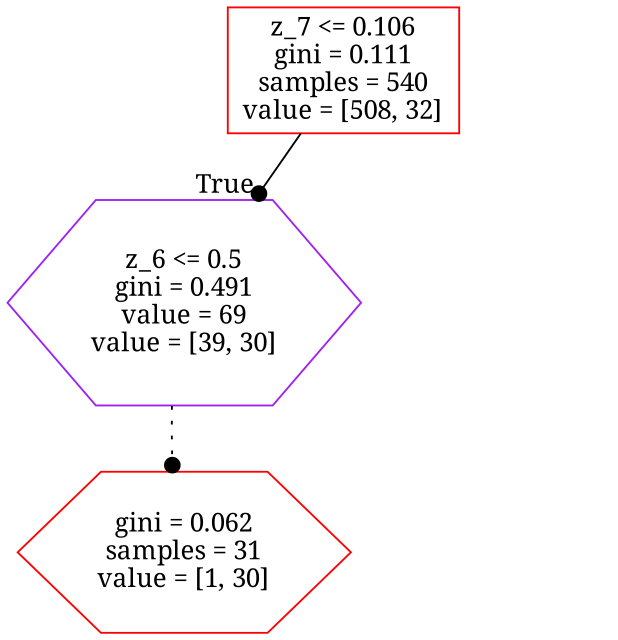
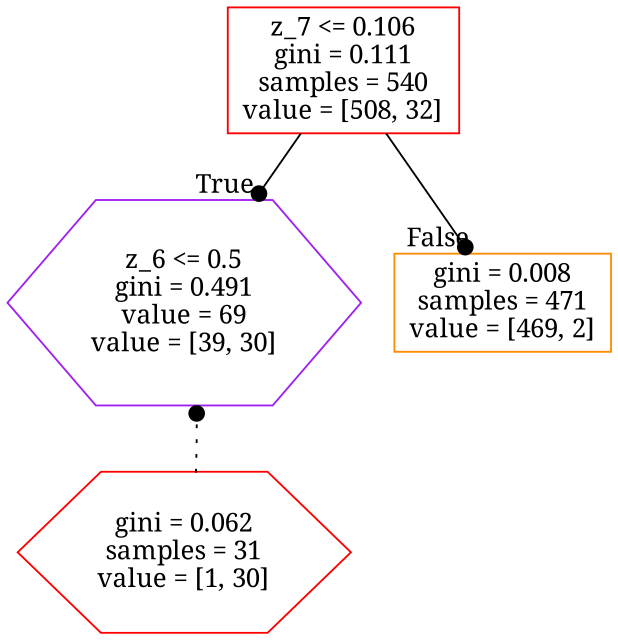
none -> (503, 303)
(172, 432) -> (197, 447)
